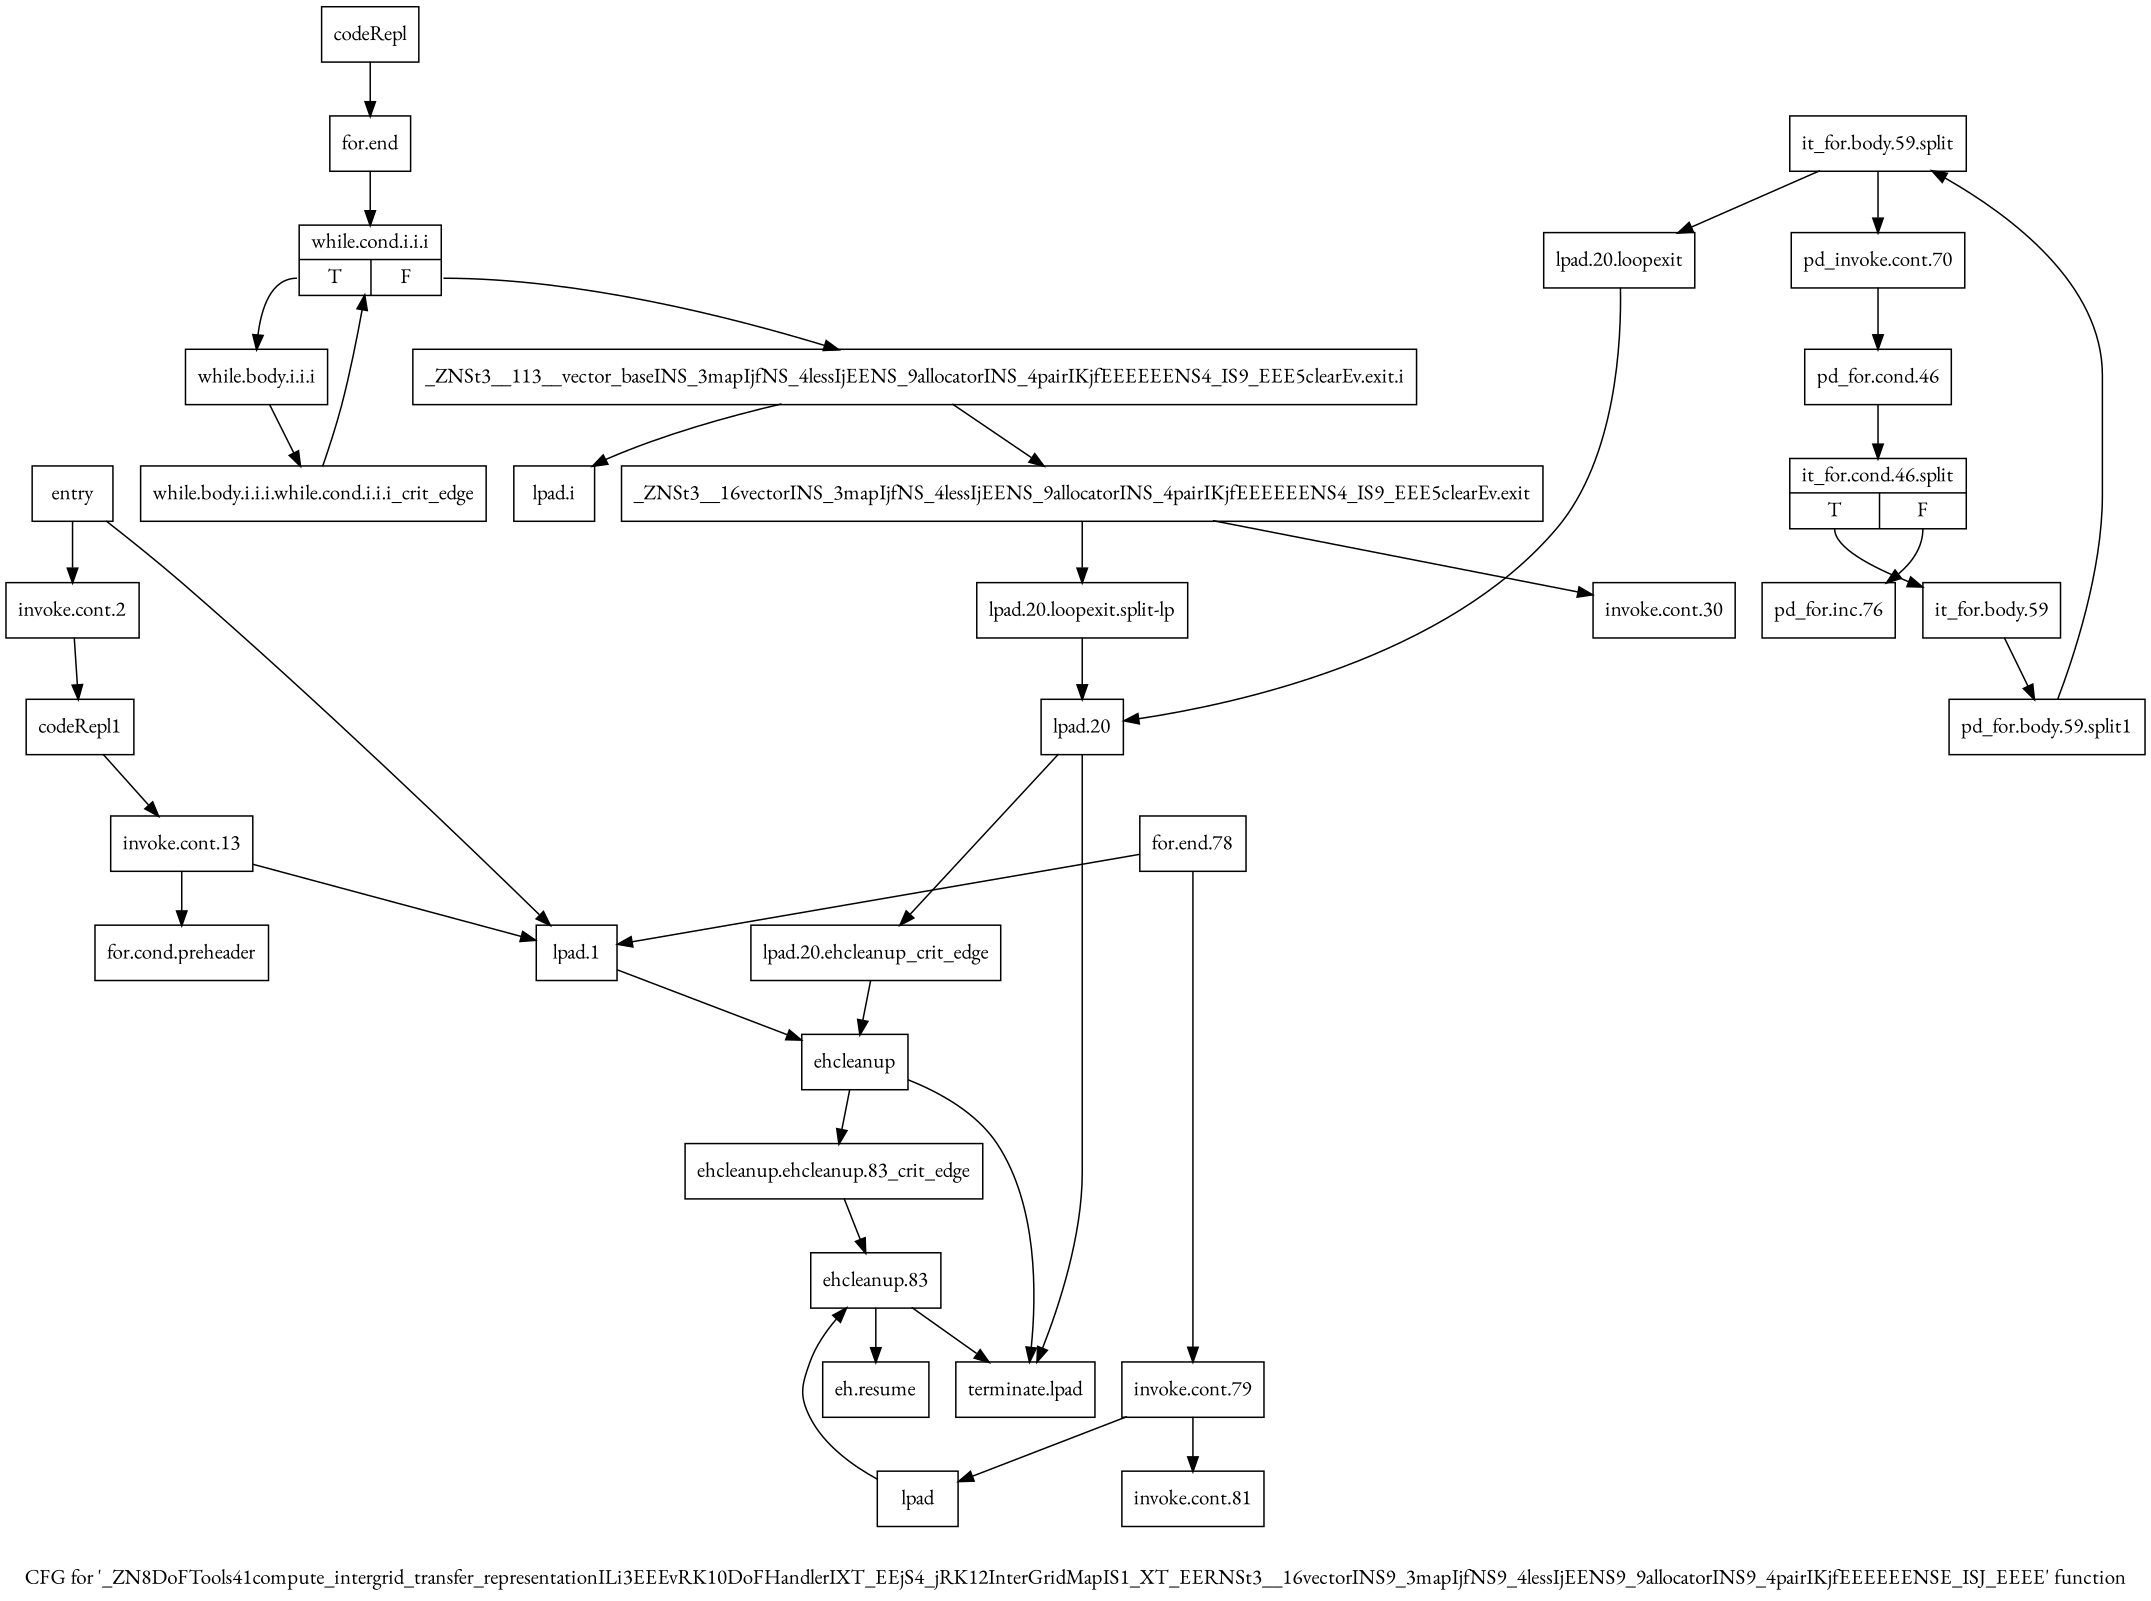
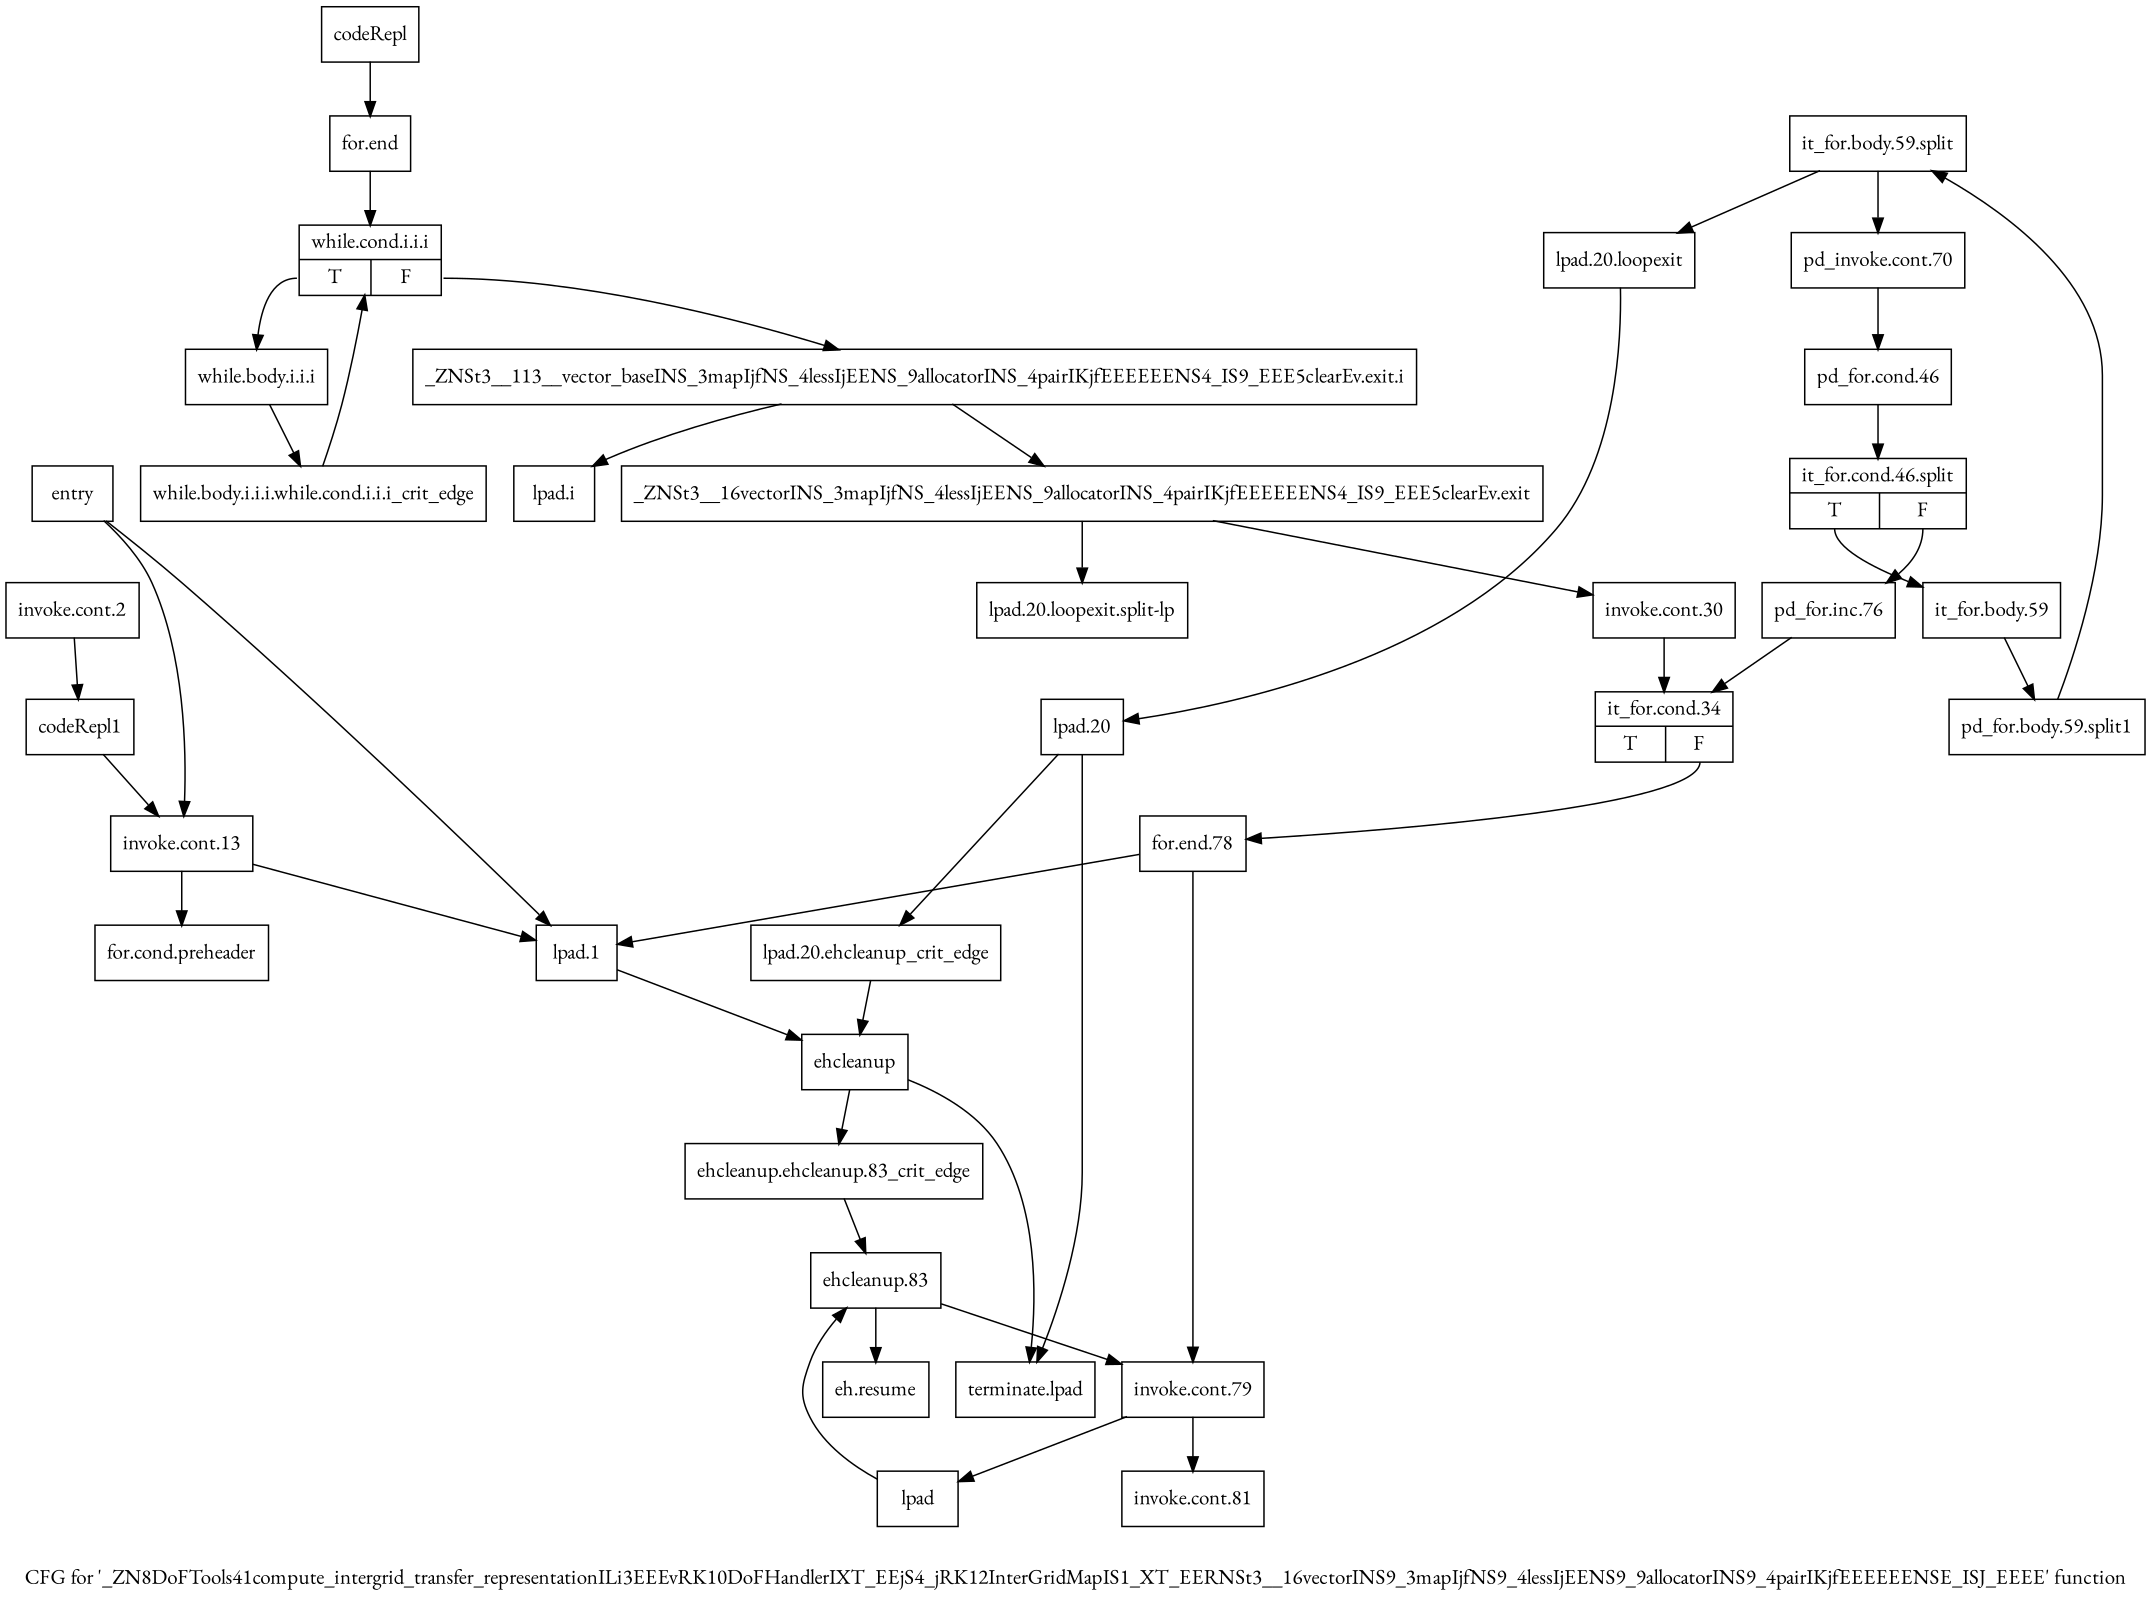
(73, 544) -> (173, 651)
(1082, 661) -> none
none -> (1664, 727)
(944, 1330) -> (1020, 1330)
